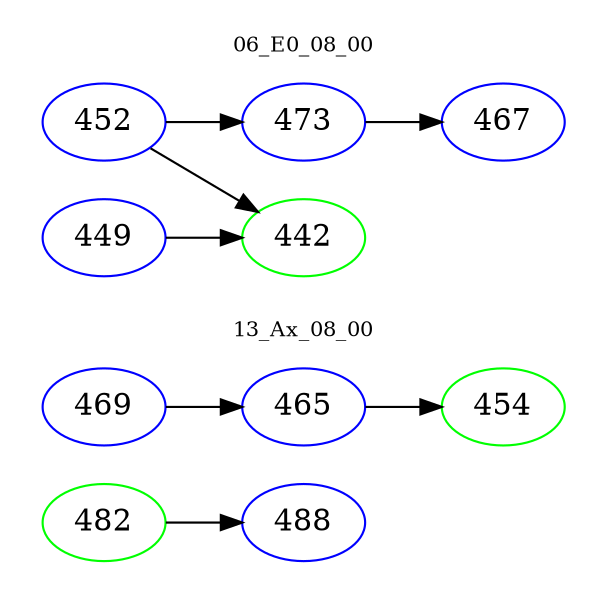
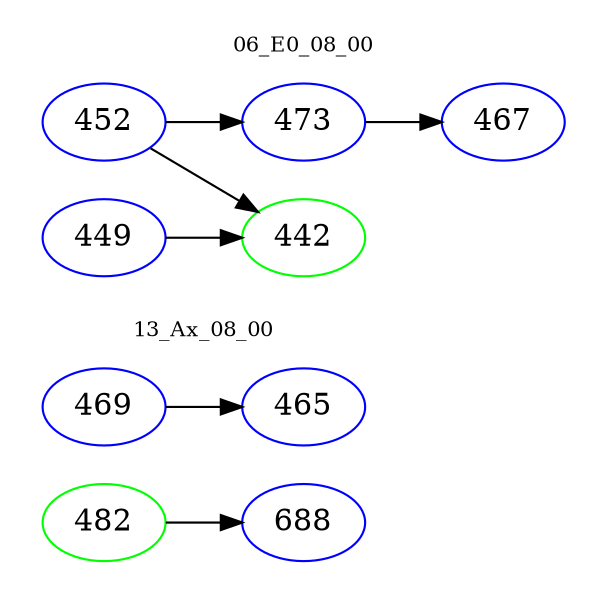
(503, 407) -> none
(304, 523) -> (304, 523)
